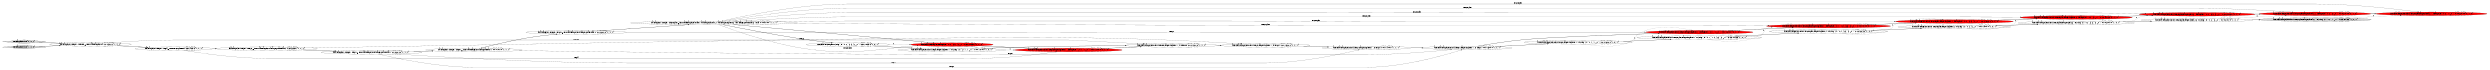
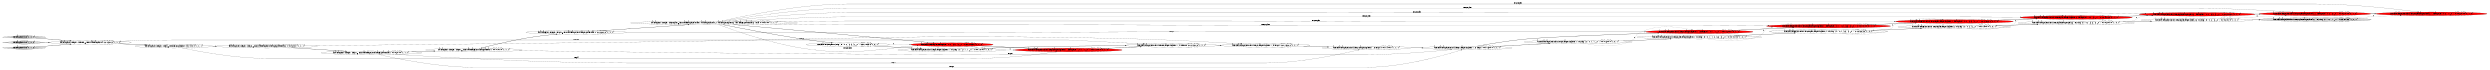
none -> (24, 48)
